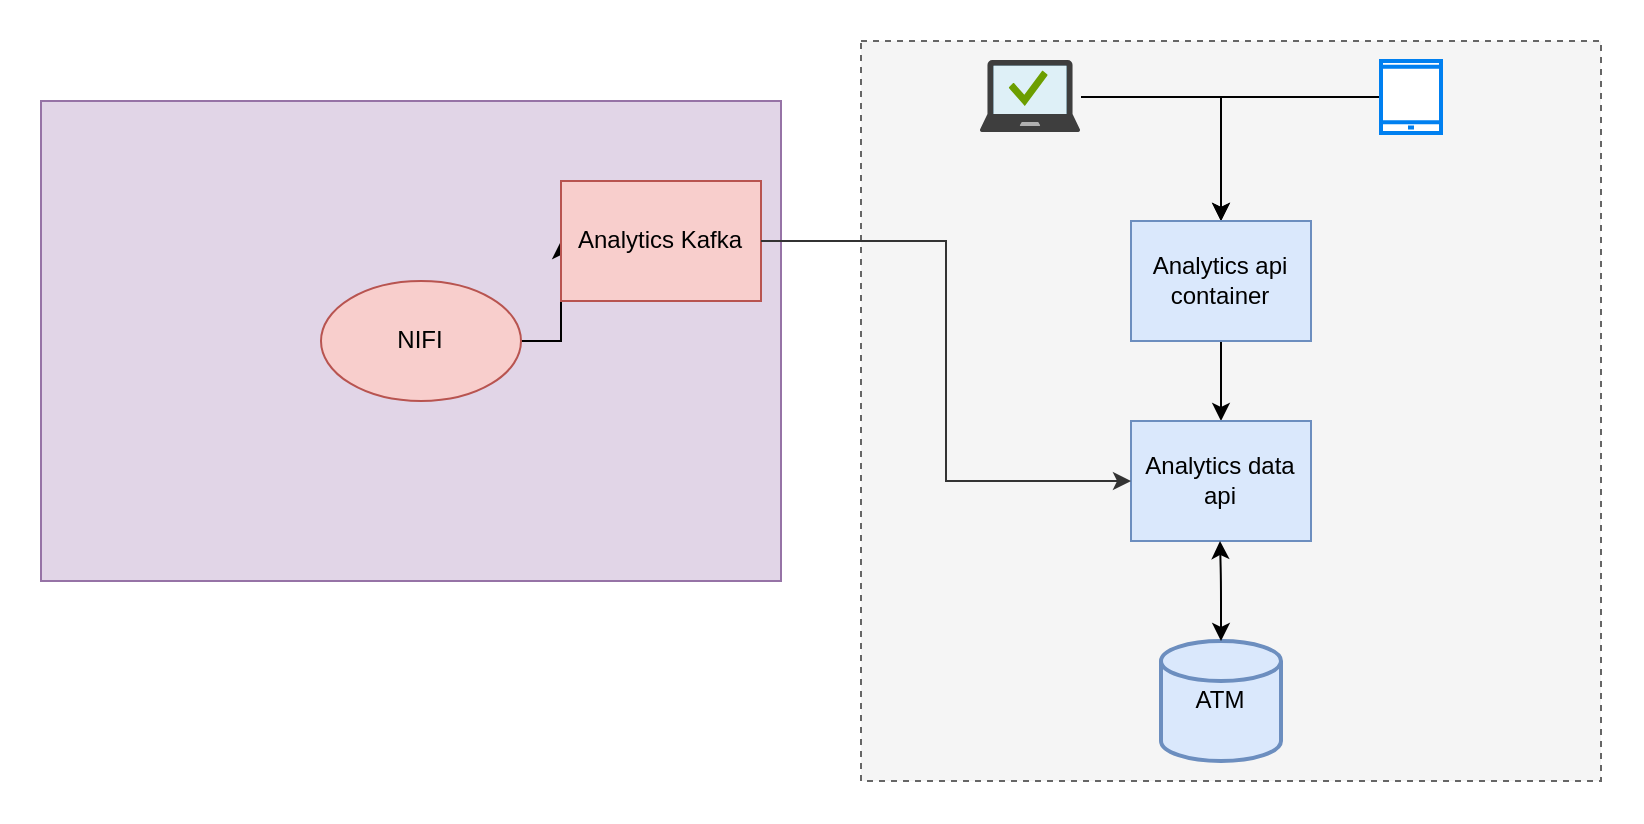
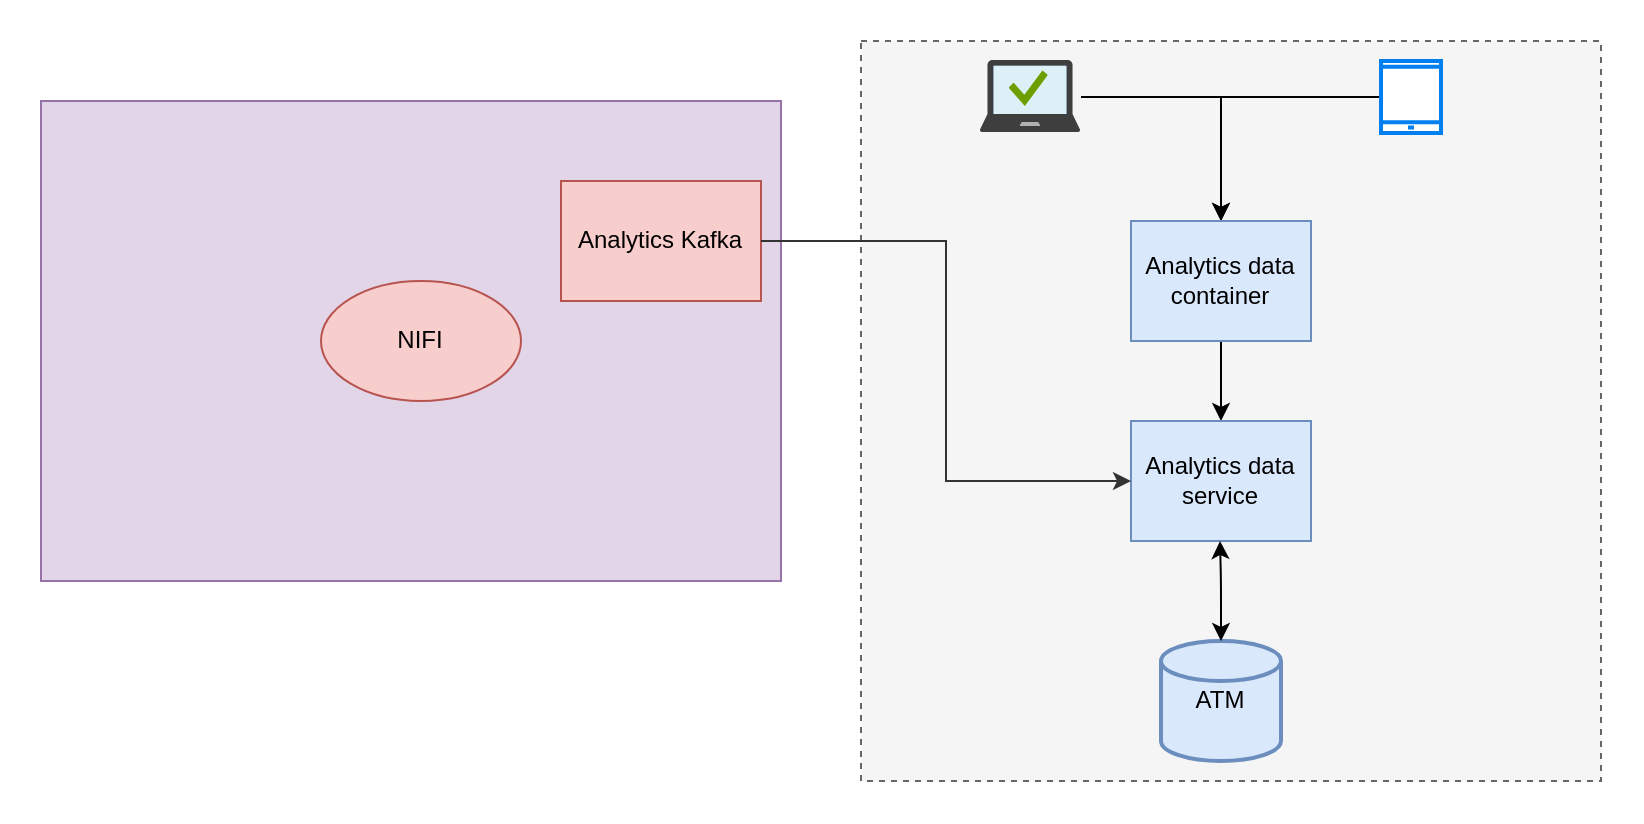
(1221, 281) -> (1221, 281)
(561, 341) -> none
(1221, 481) -> (1221, 481)
